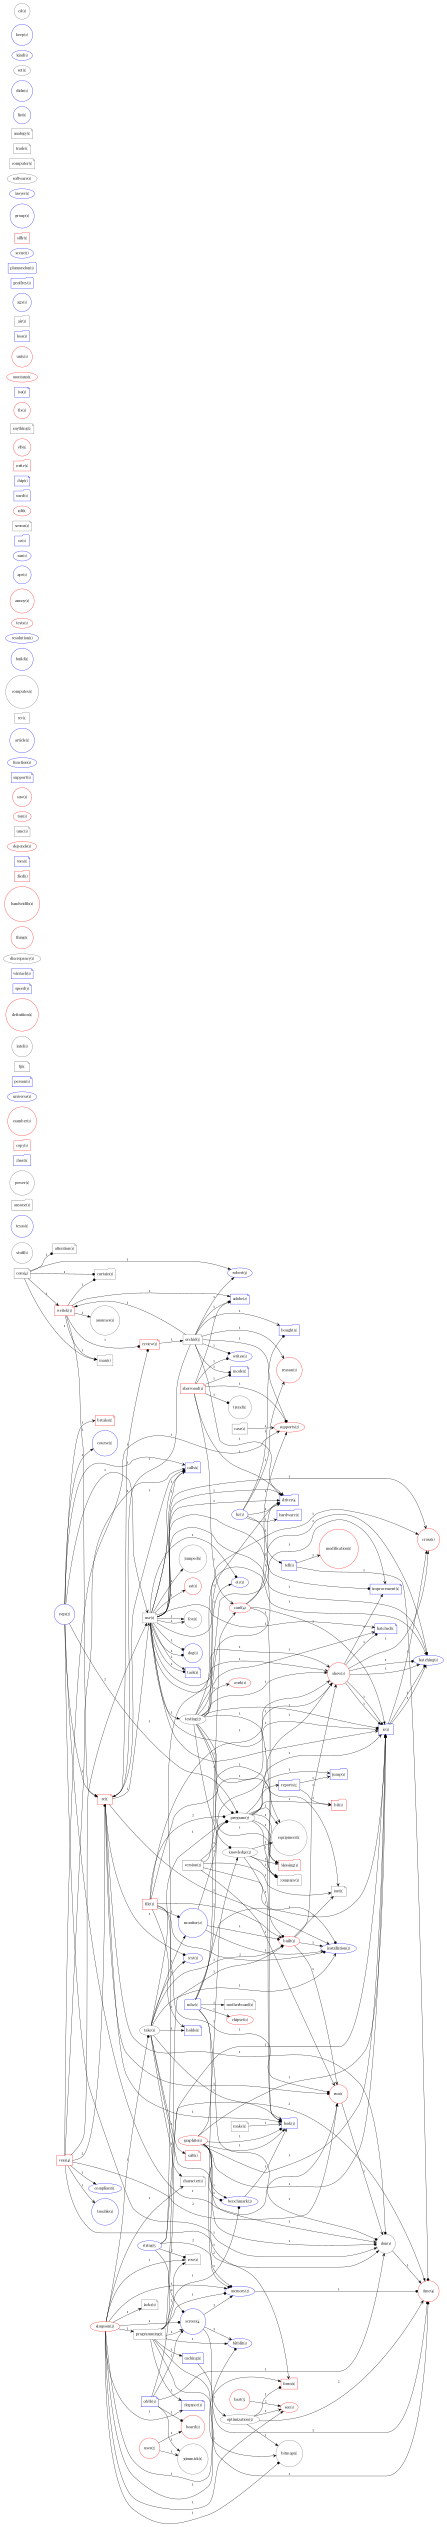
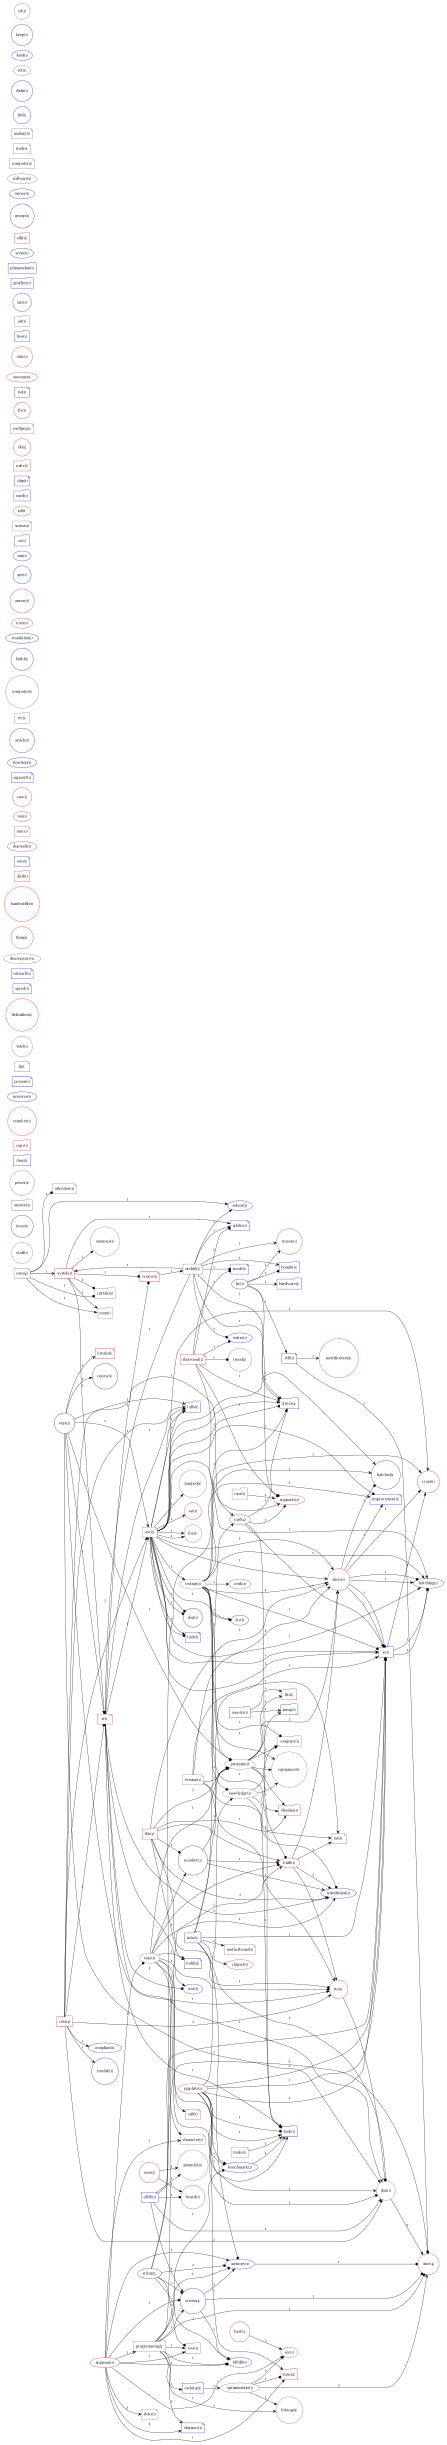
(220, 1441) -> (261, 1322)
(386, 1629) -> (386, 1475)
(265, 1791) -> none
(207, 2052) -> (157, 1996)
none -> (182, 2326)
(128, 2503) -> none
